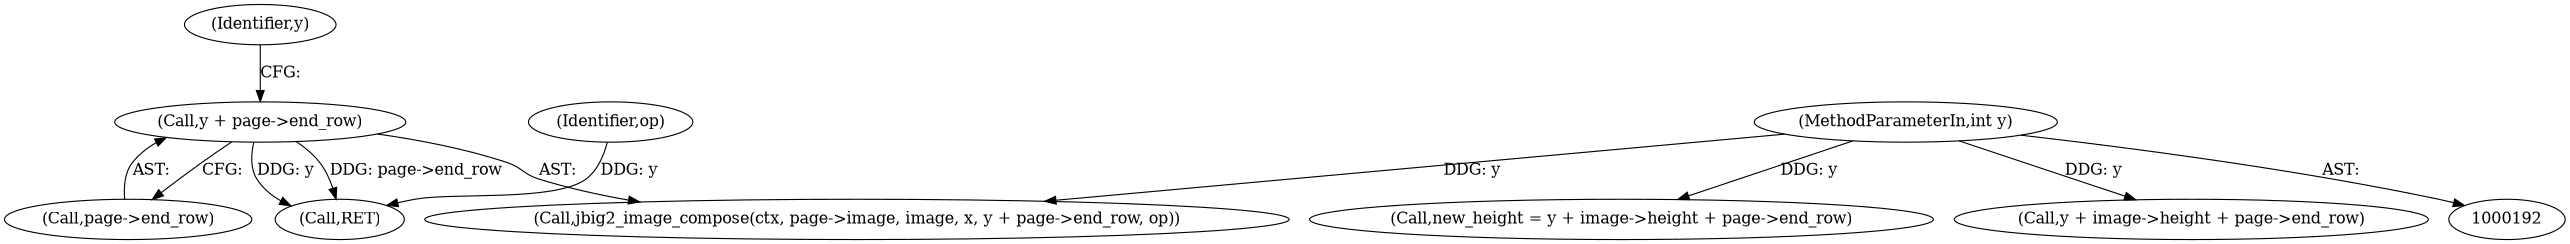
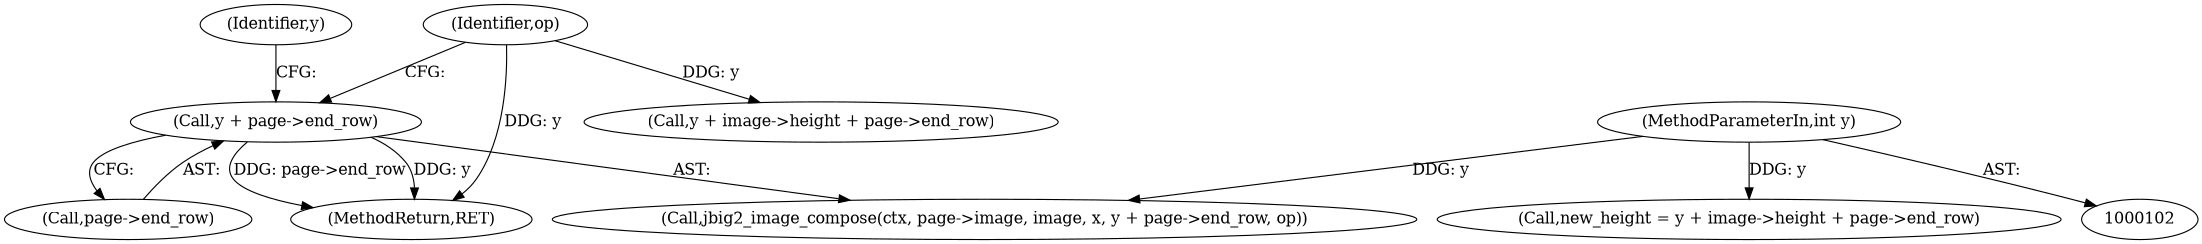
none -> (398, 70)
(2042, 169) -> (652, 70)
(340, 219) -> (411, 219)
(2507, 219) -> (2140, 219)
